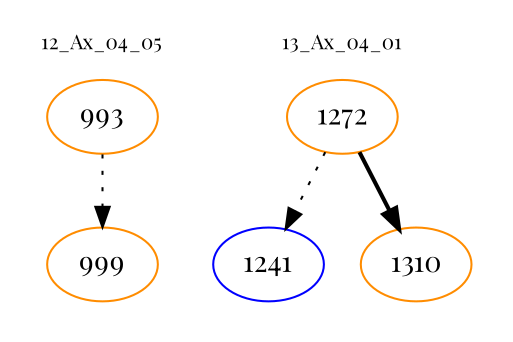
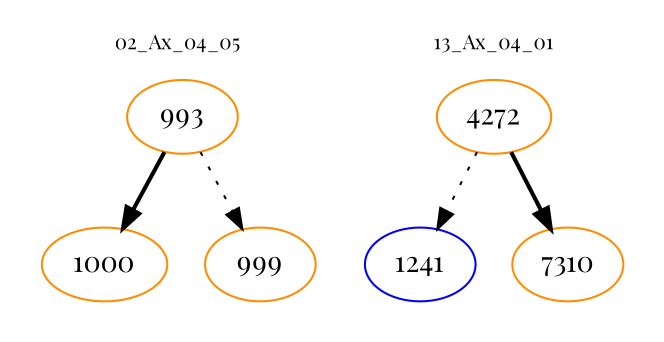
(102, 44) -> (178, 44)
(342, 117) -> (494, 117)
none -> (105, 264)
(416, 264) -> (568, 264)
